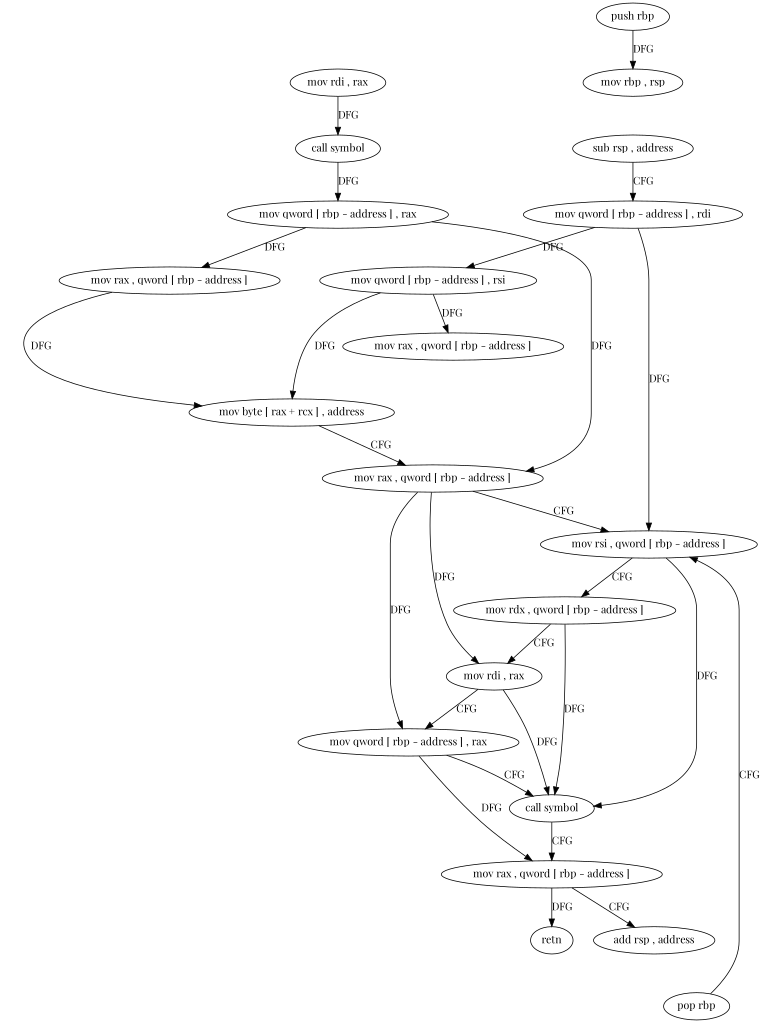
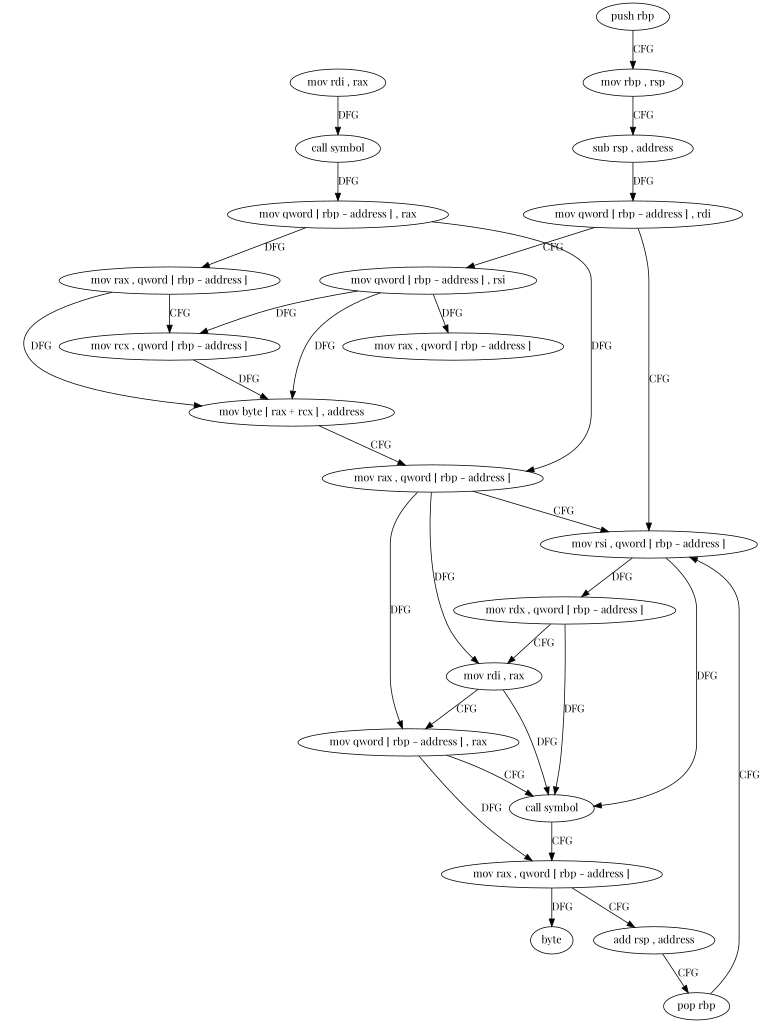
(644, 50) -> (644, 50)
none -> (633, 112)
(644, 182) -> (644, 182)
(553, 248) -> (553, 248)
none -> (170, 347)
(659, 380) -> (659, 380)
(622, 577) -> (622, 577)
(552, 940) -> (552, 940)
none -> (673, 970)
